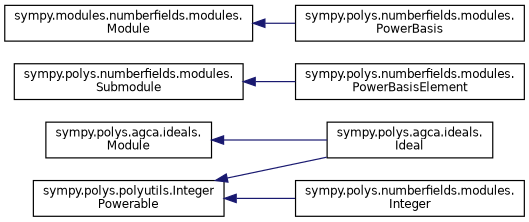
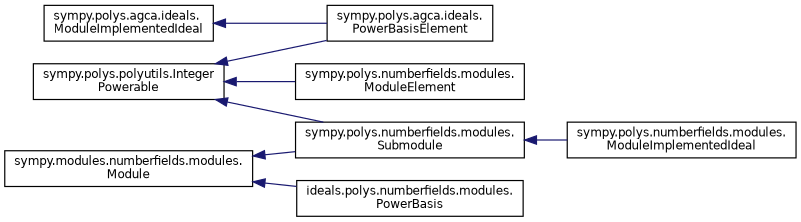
(410, 23) -> (410, 198)
(410, 82) -> (682, 140)
none -> (275, 112)
(129, 140) -> (129, 23)
(410, 140) -> (410, 23)
none -> (280, 153)
(410, 198) -> (410, 82)
